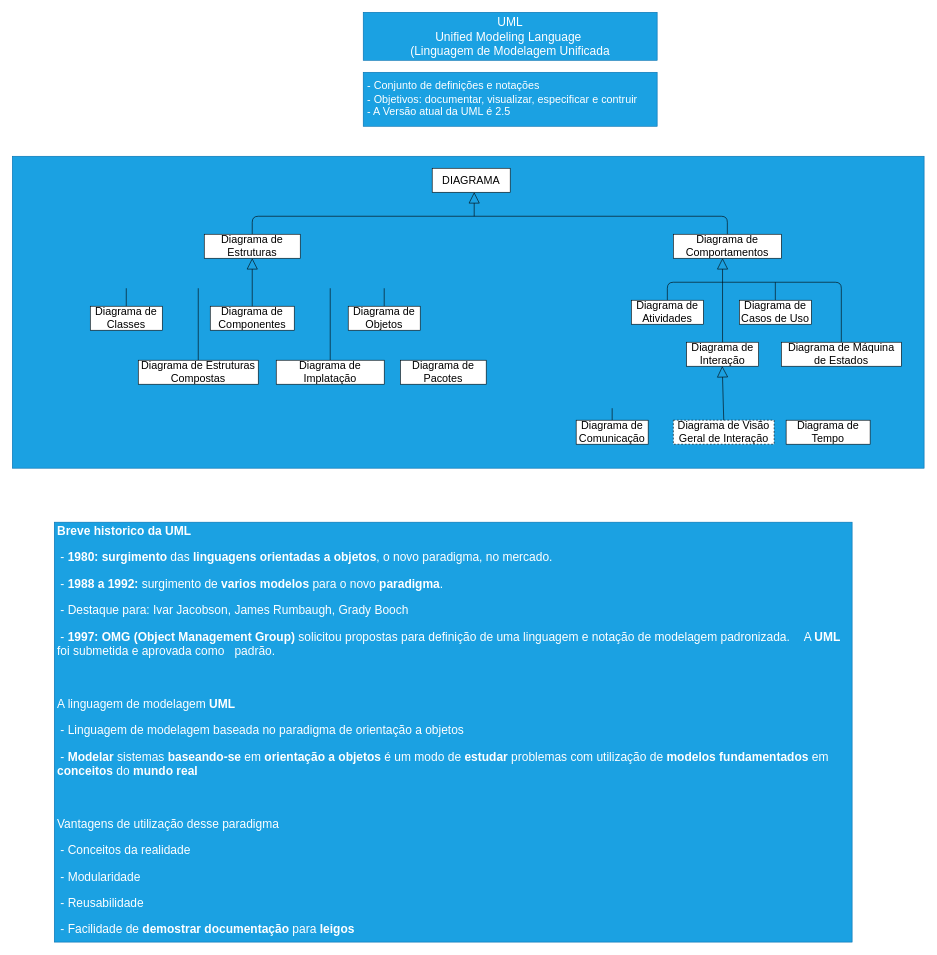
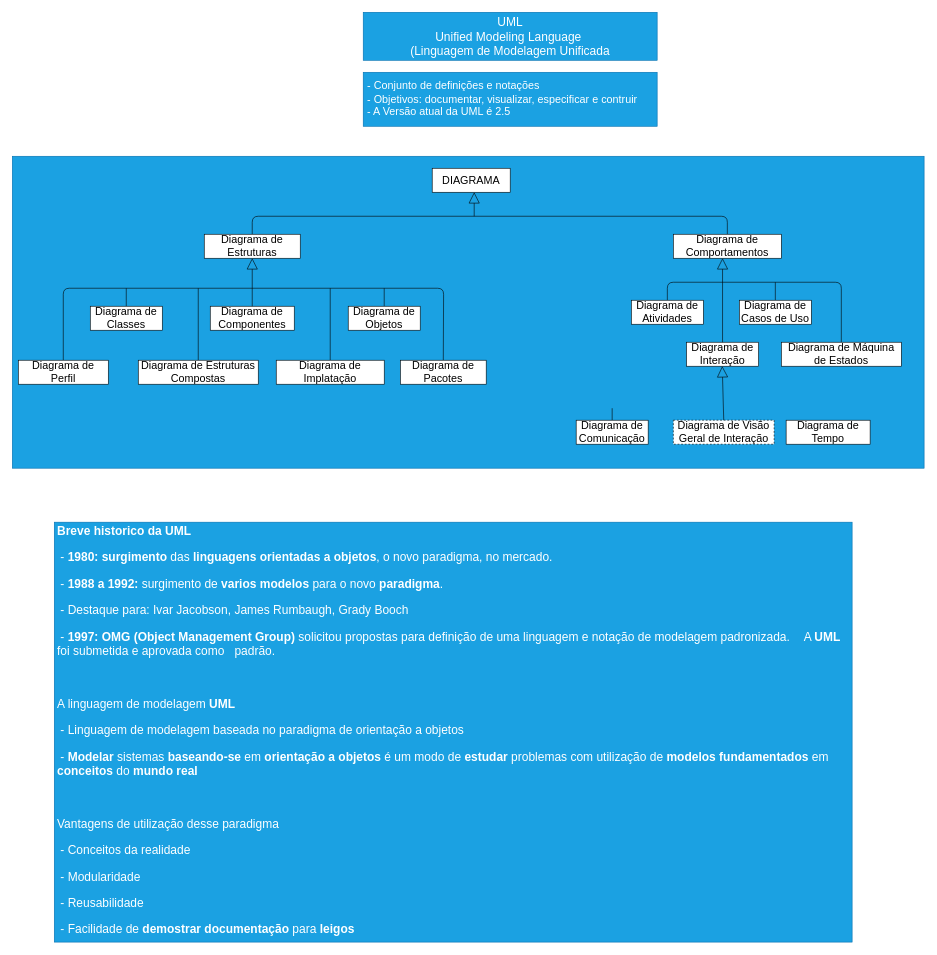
none -> (444, 315)
none -> (63, 372)
